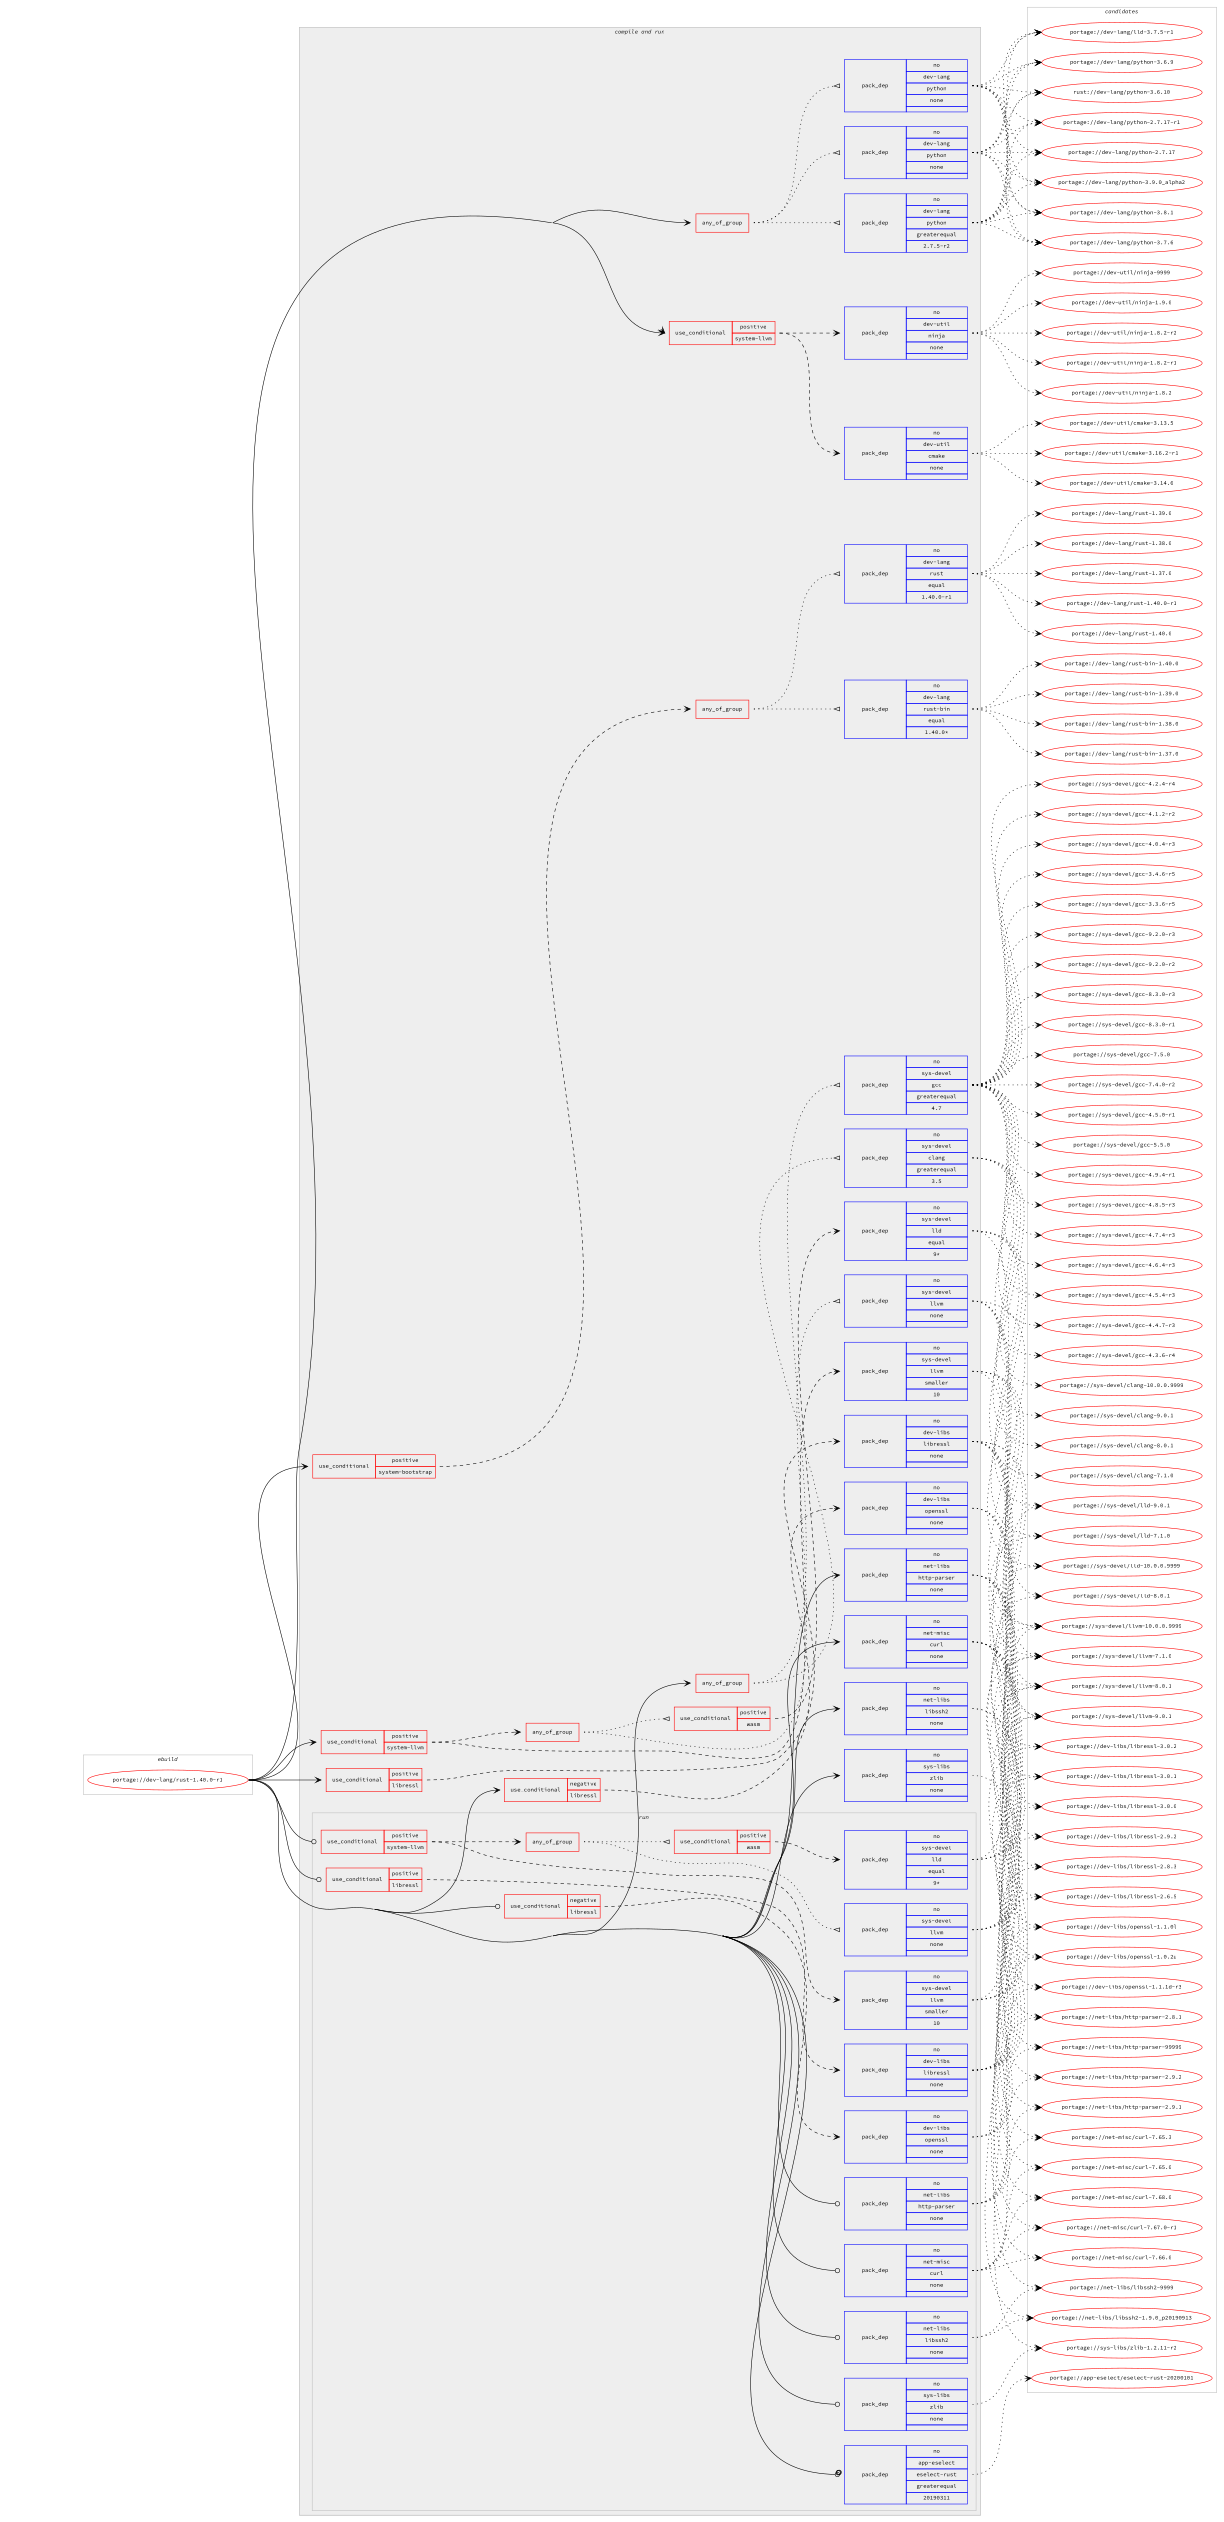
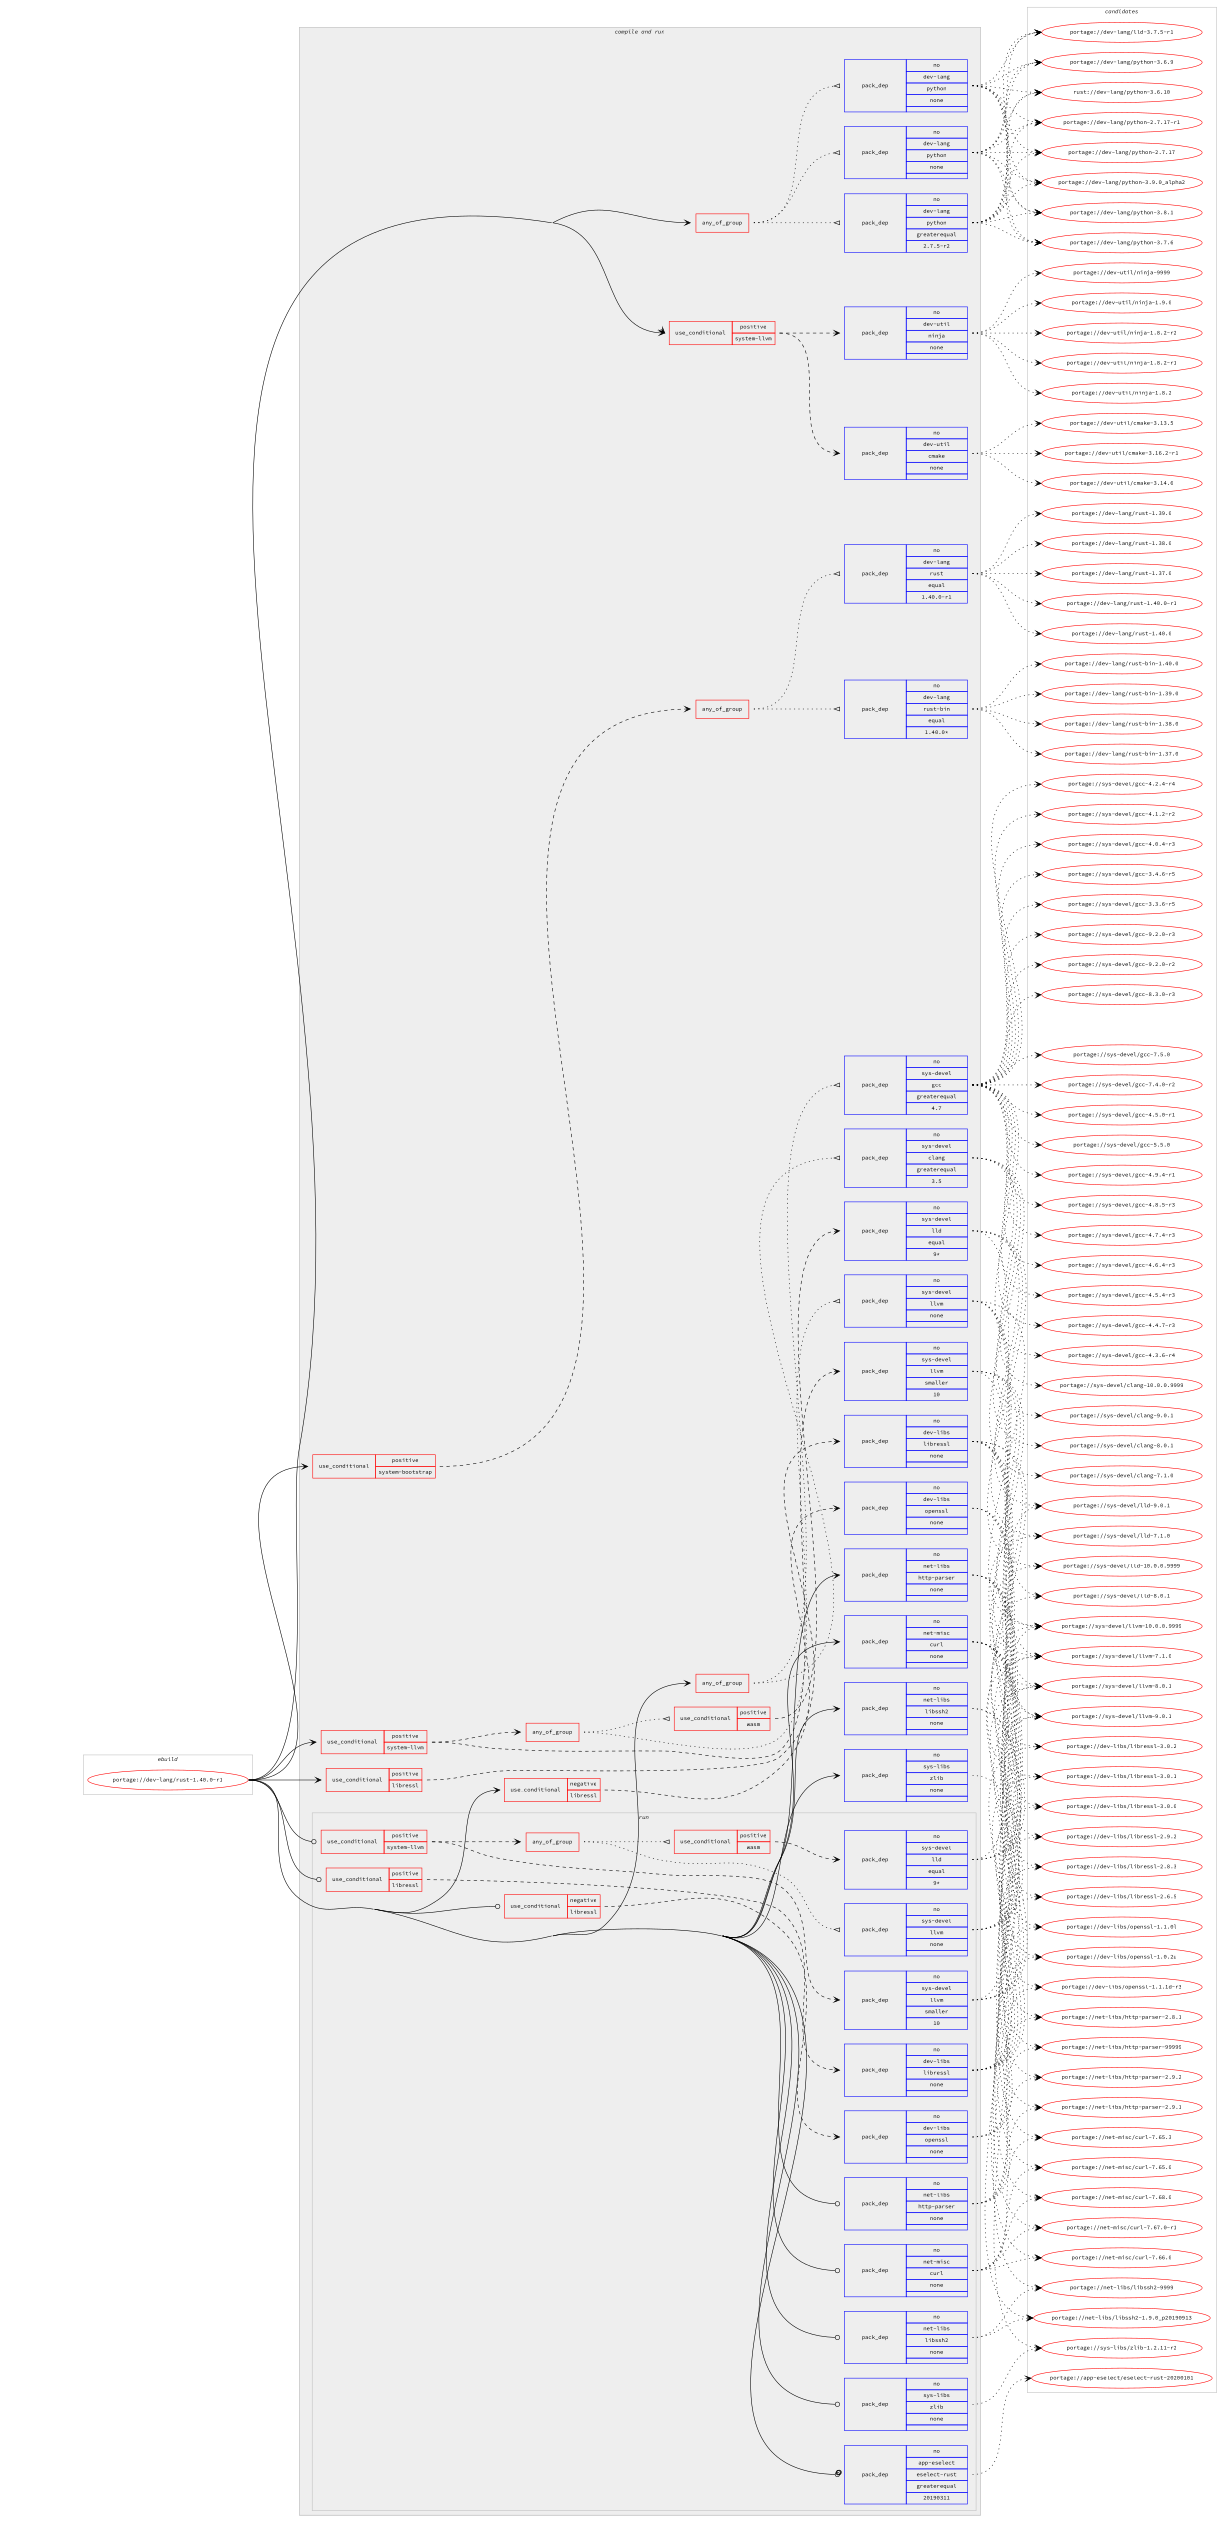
(1122, 1025) -> none
